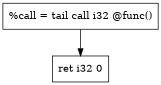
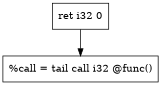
(81, 39) -> (81, 39)
